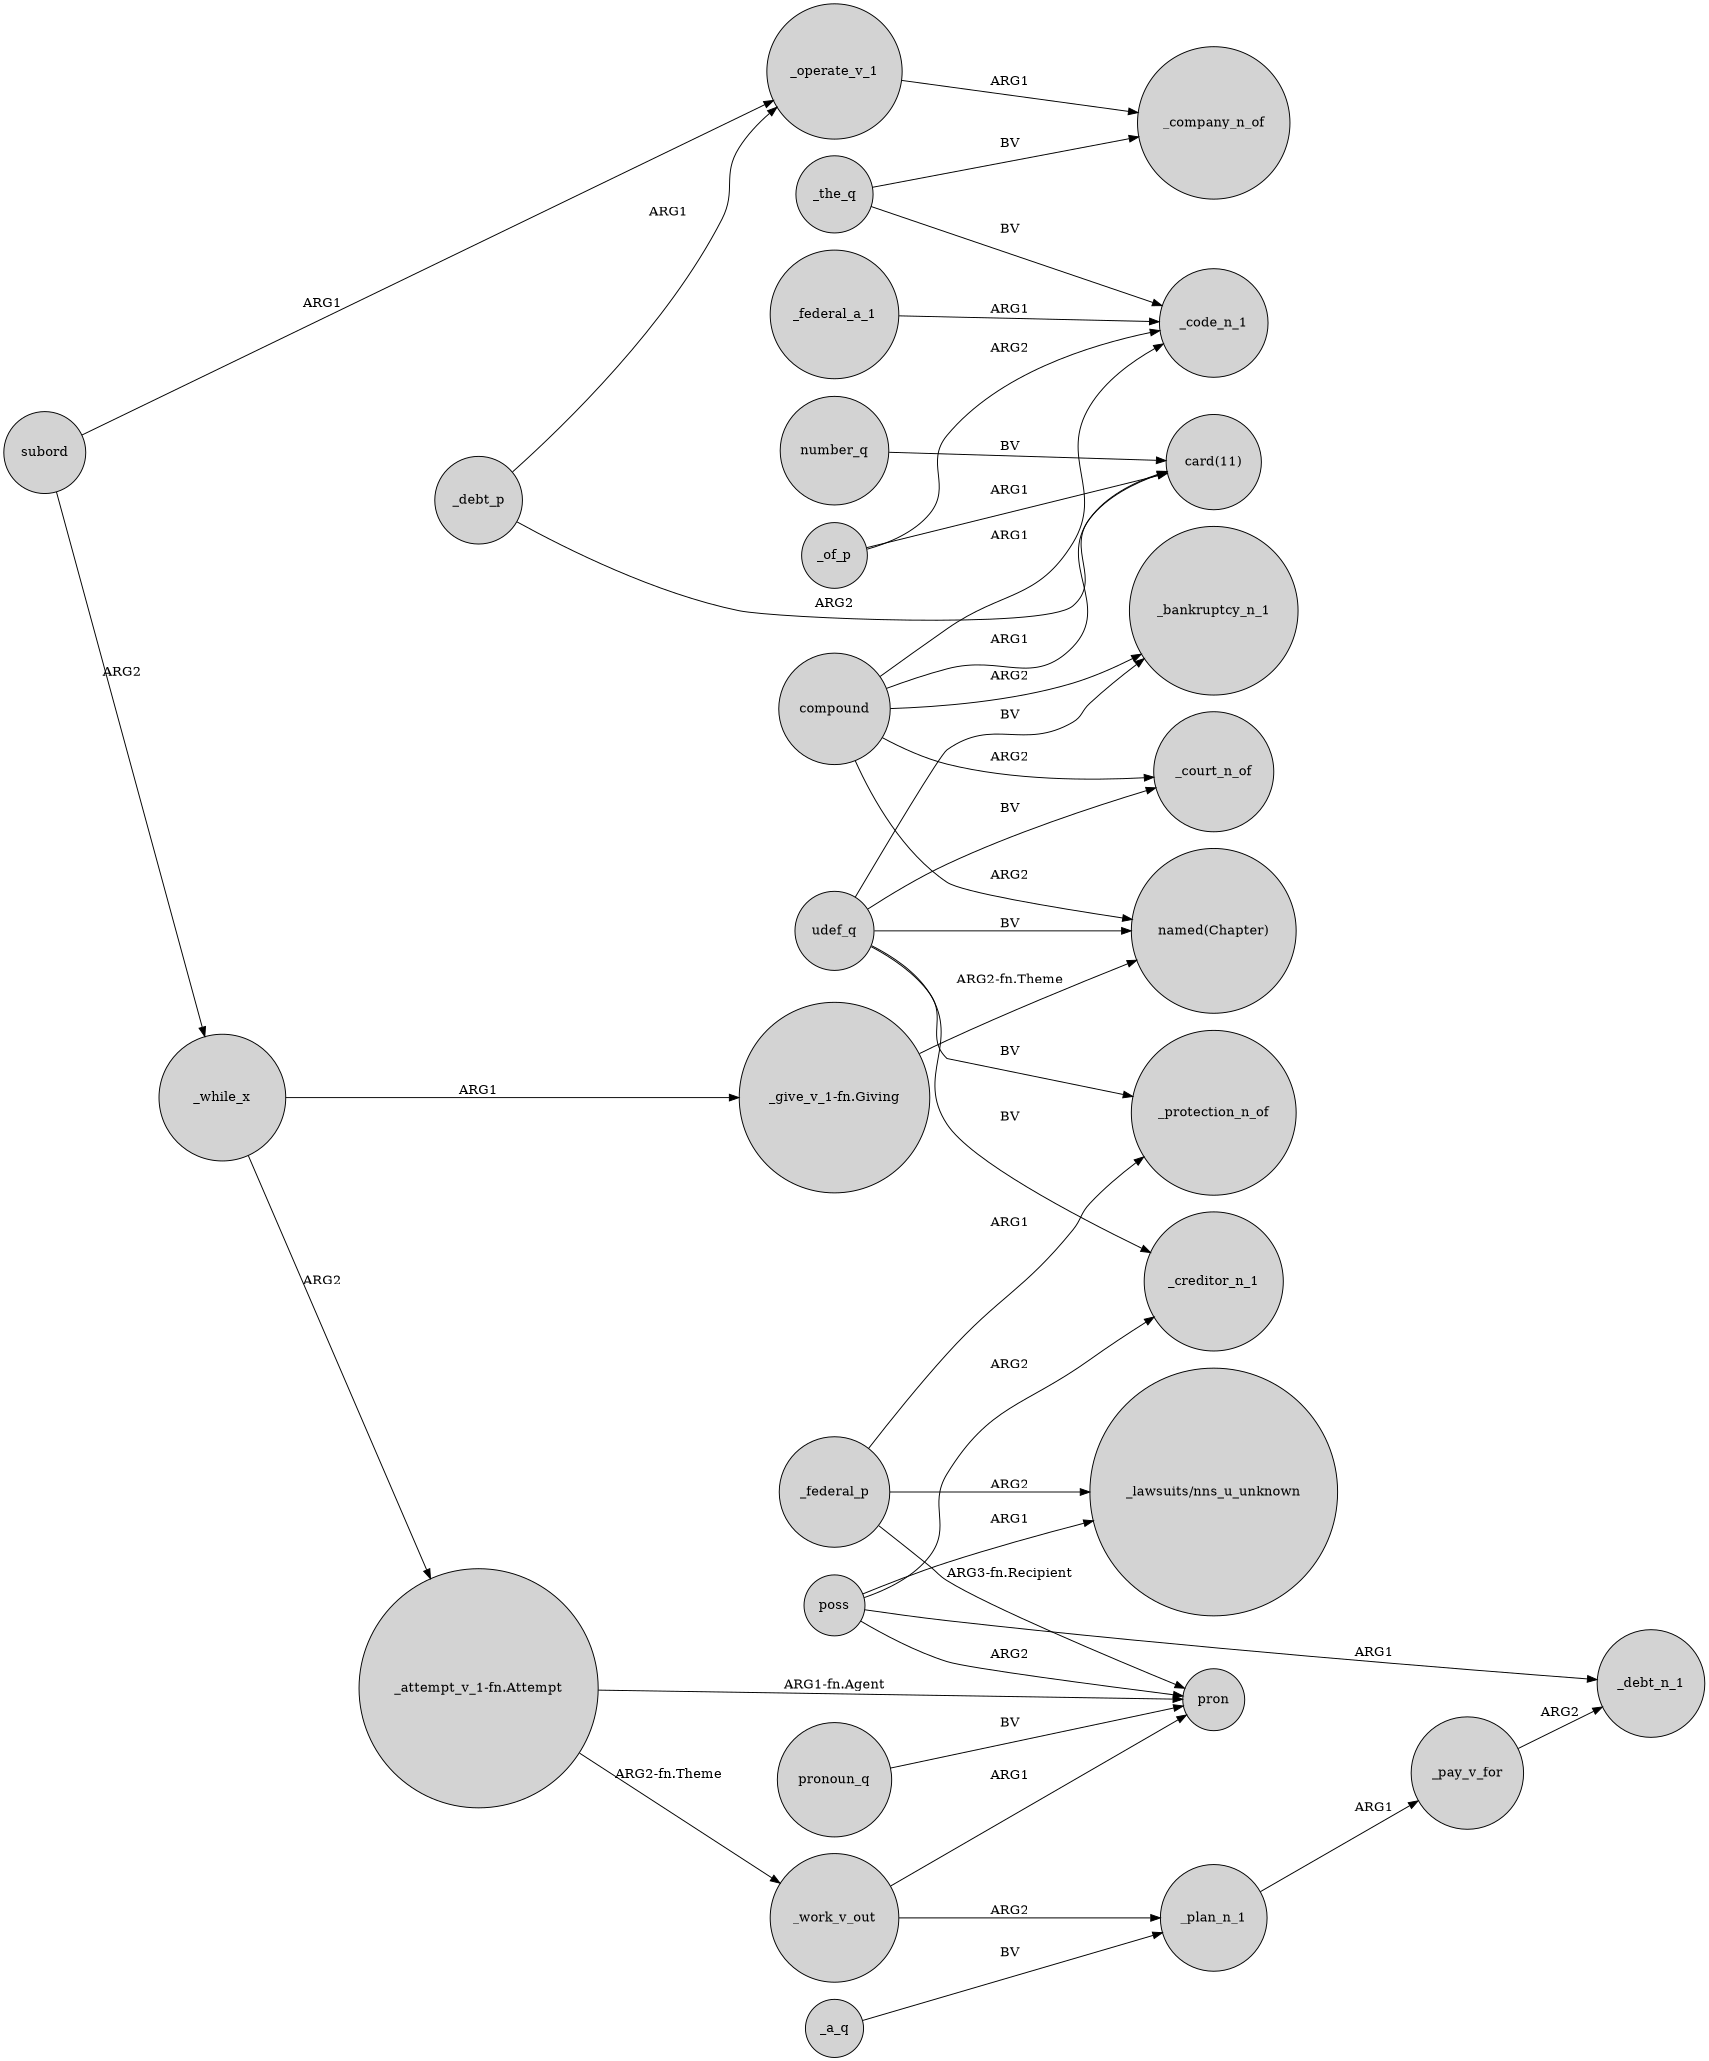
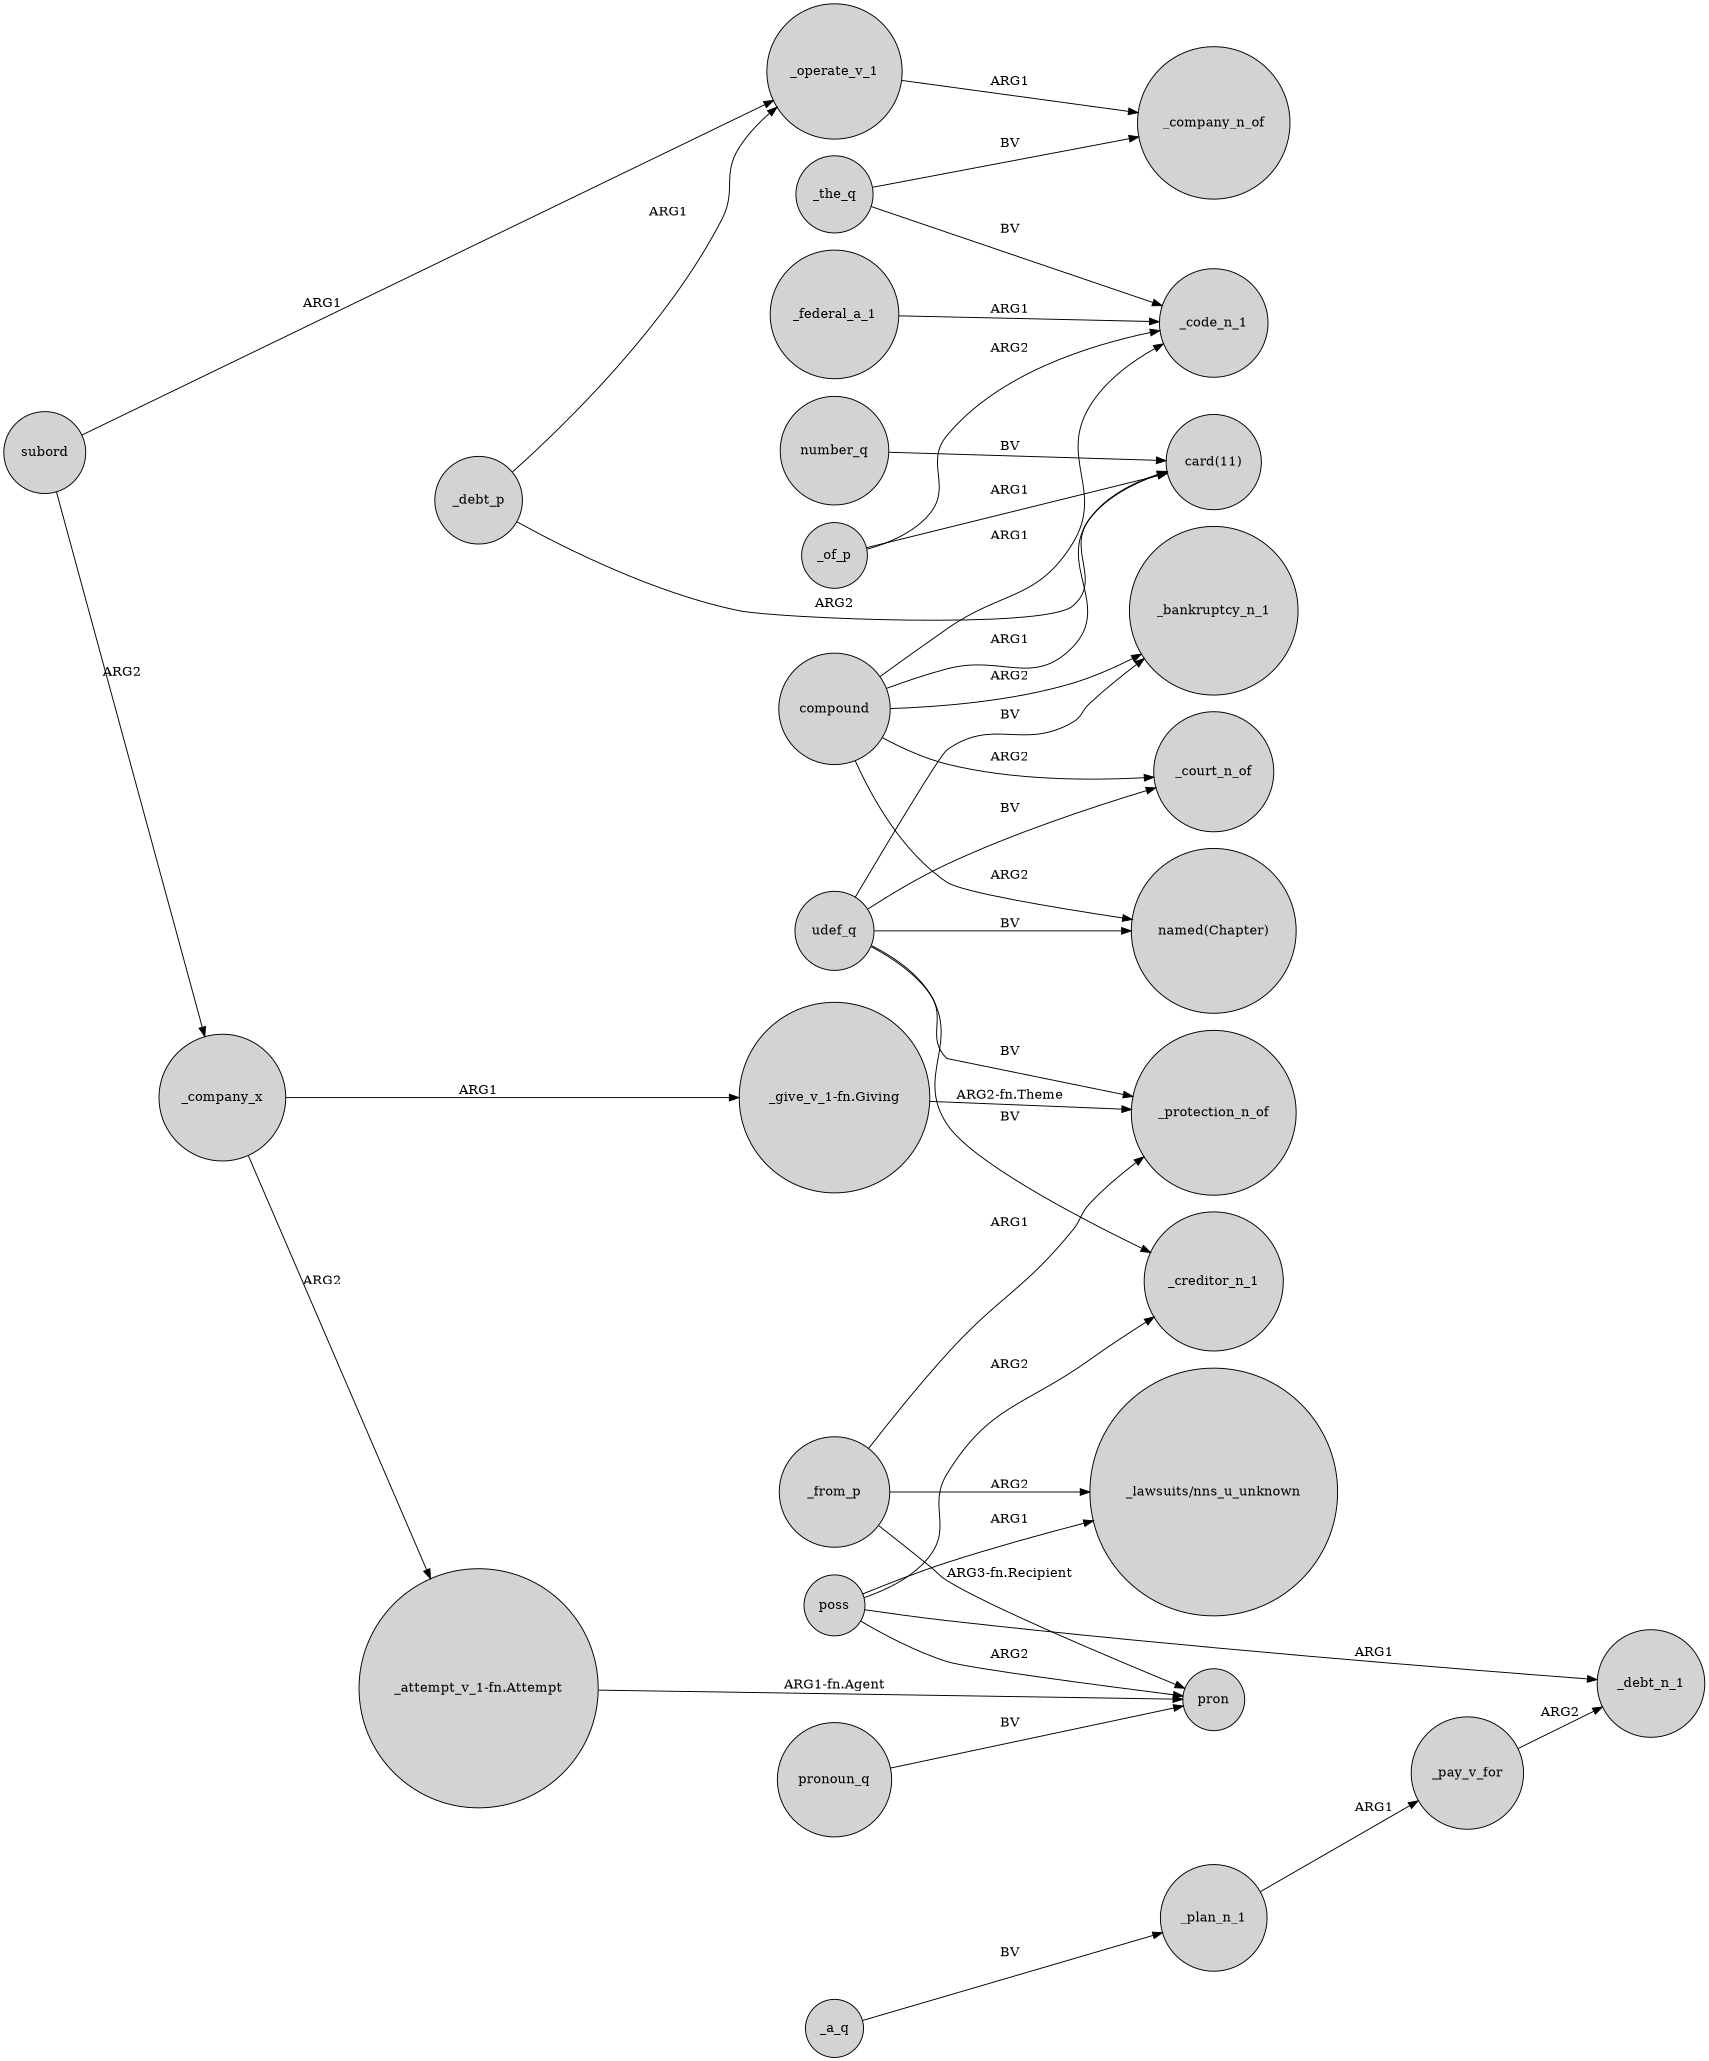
(1023, 1007) -> (1026, 1105)
(222, 1098) -> (222, 1098)
(834, 1492) -> (834, 1492)
(834, 1918) -> none
